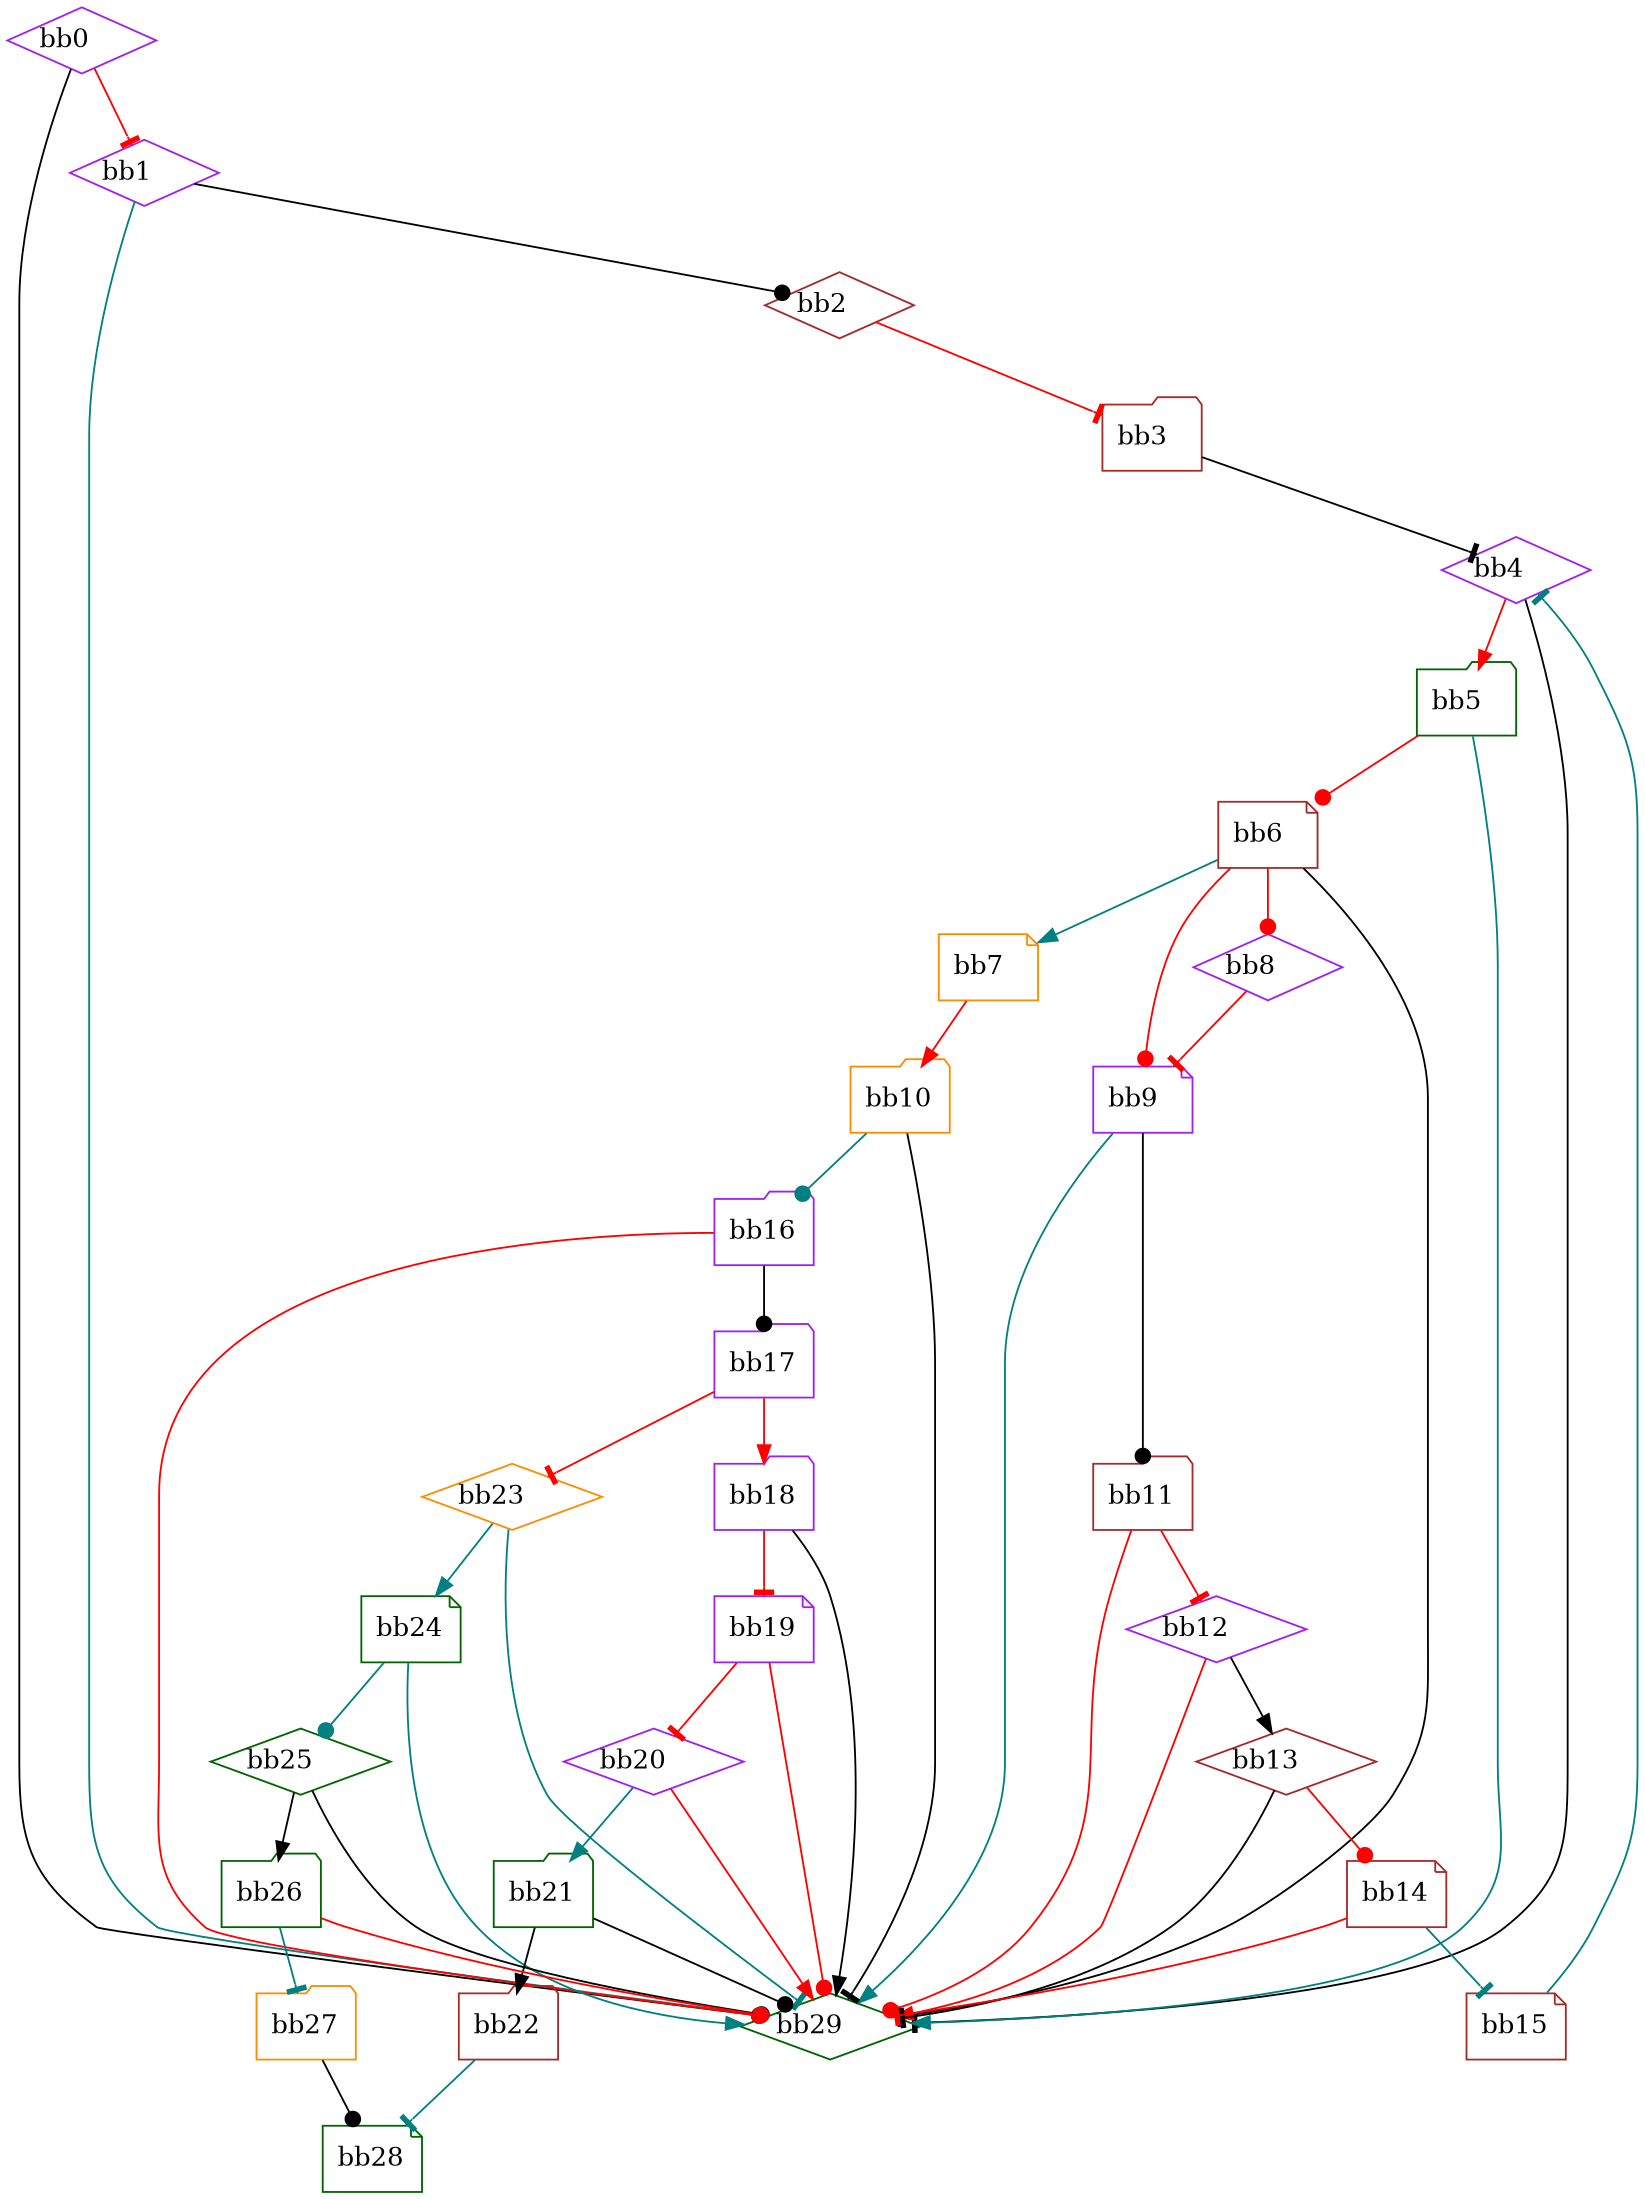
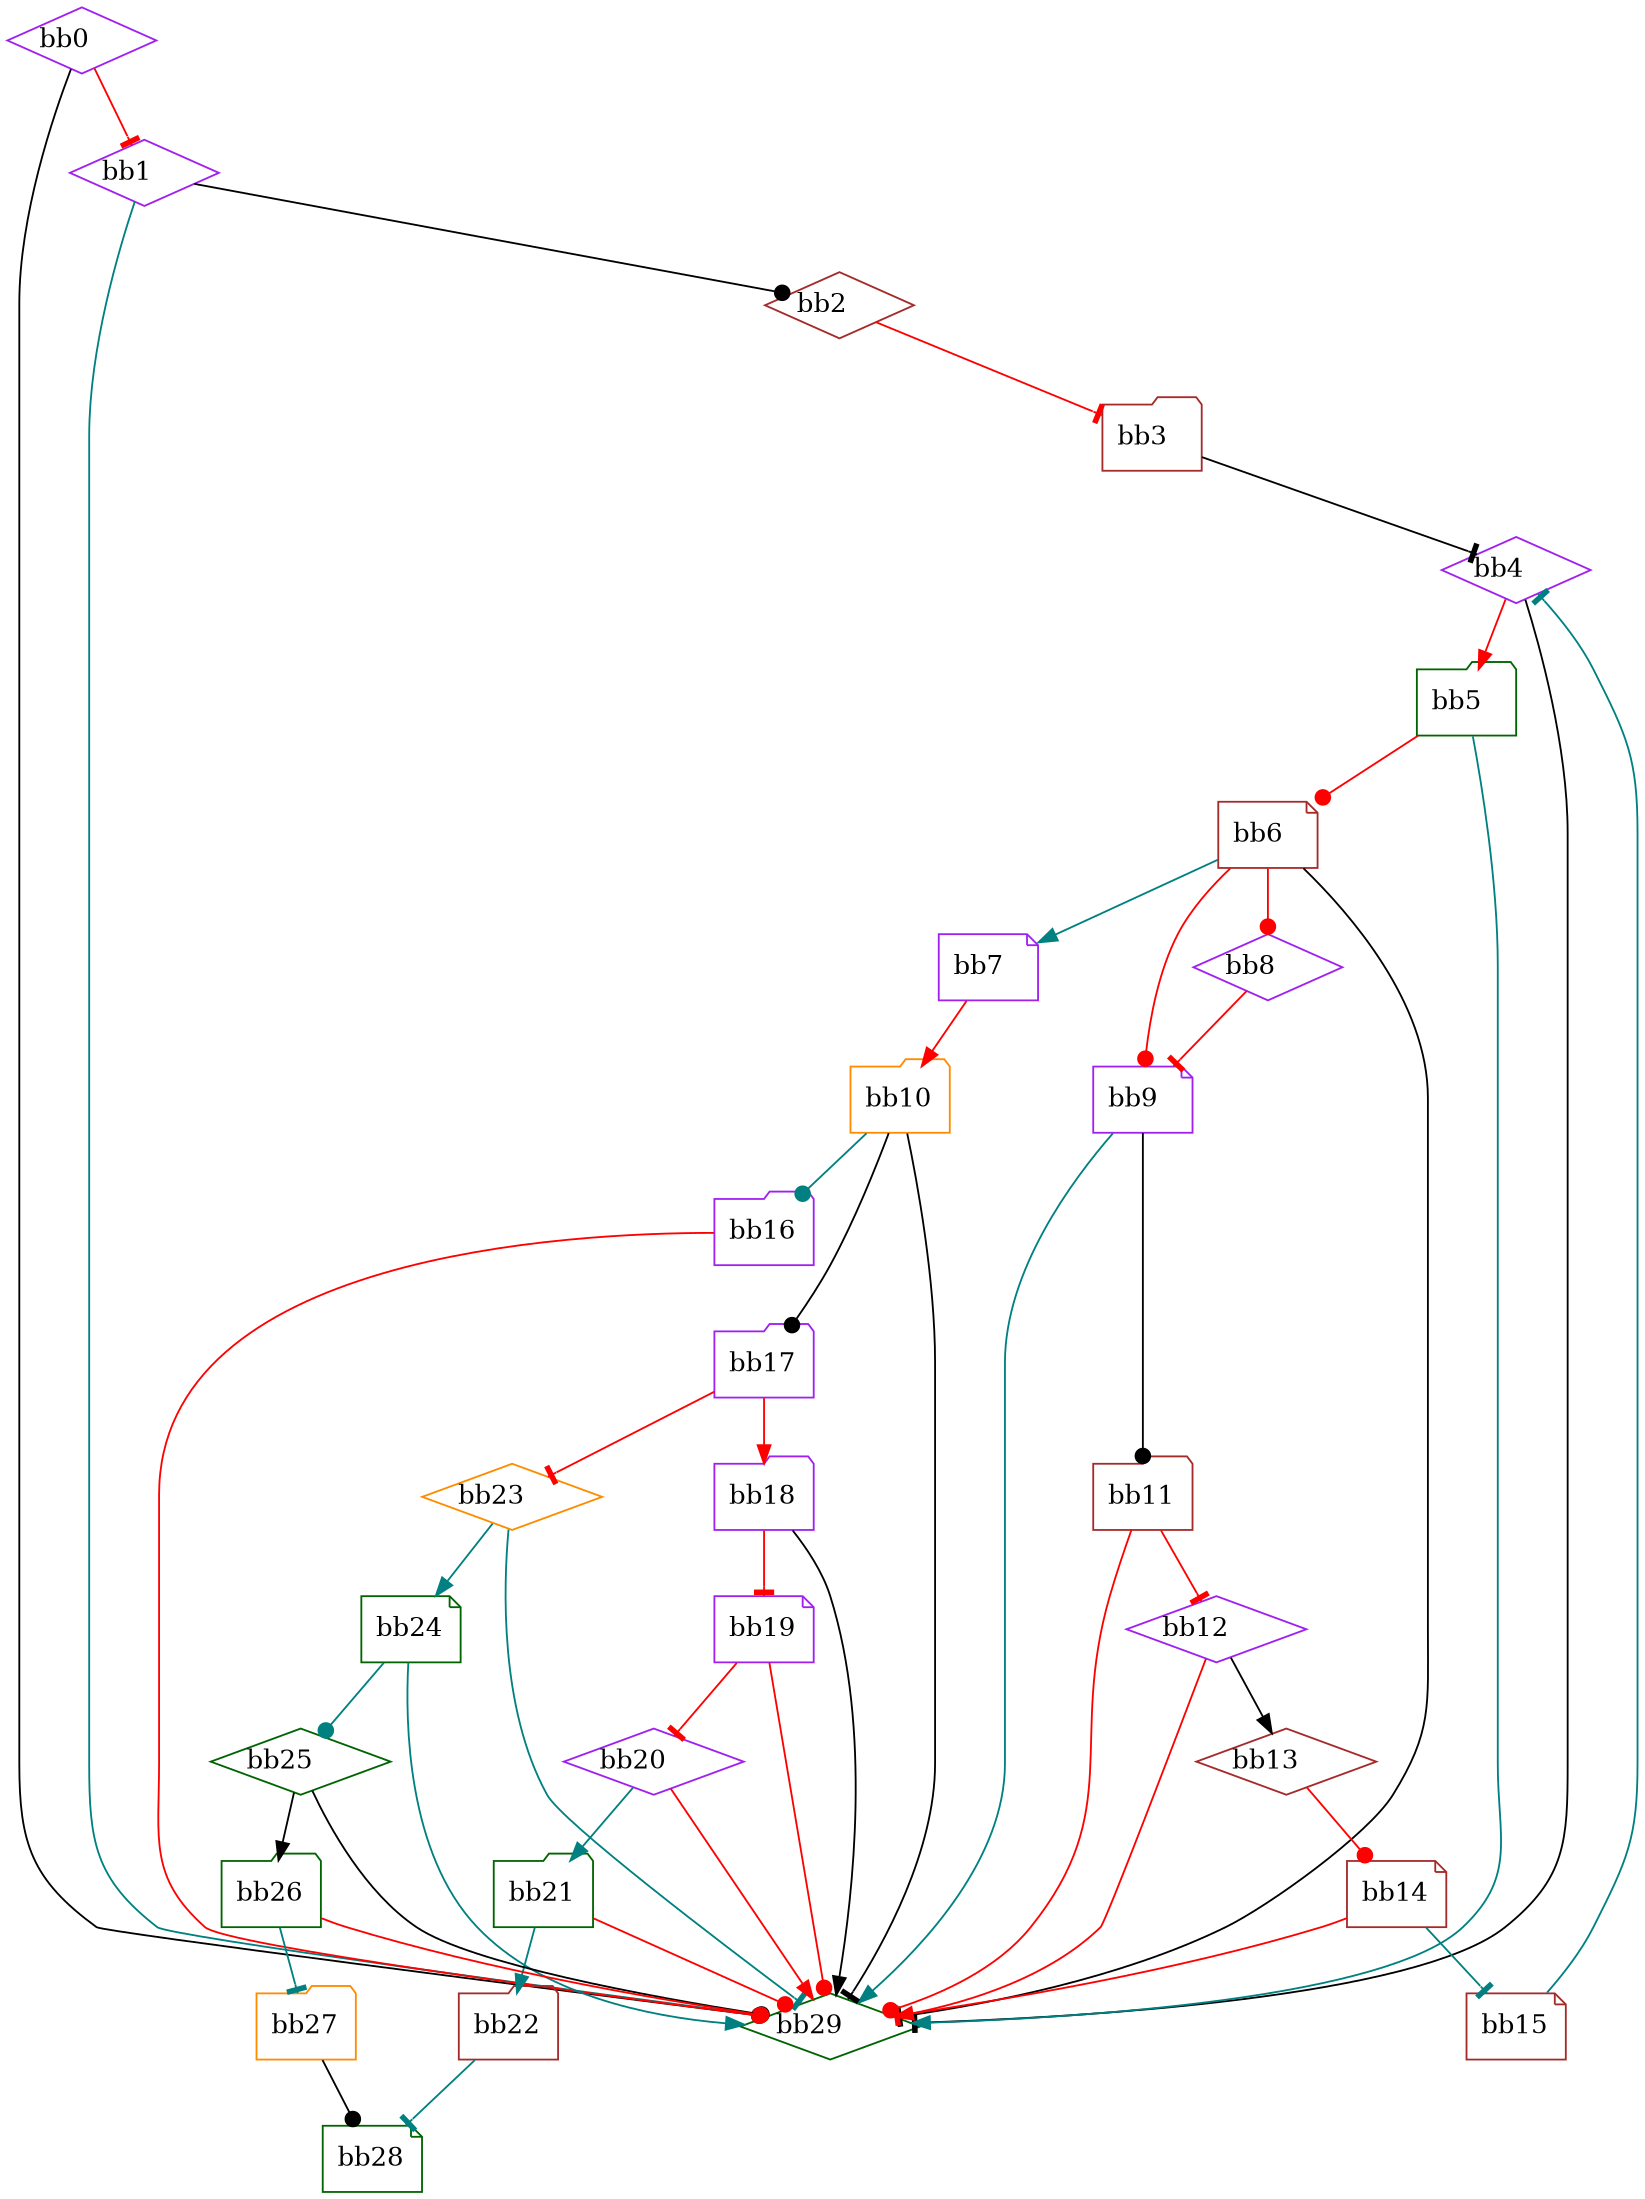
(988, 967) -> (988, 967)
(764, 1291) -> (849, 1229)
(528, 1951) -> (528, 1951)
(1125, 1954) -> none
(686, 1960) -> (686, 1960)
